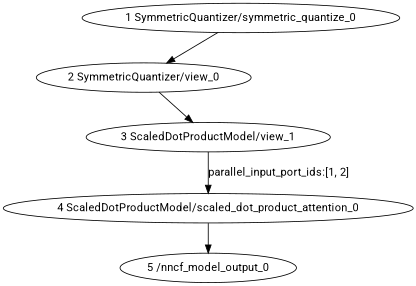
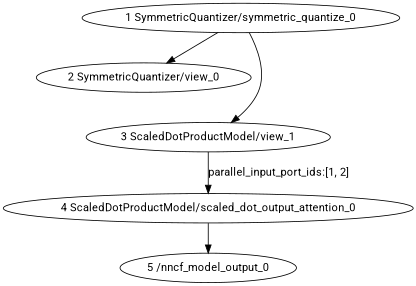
(173, 105) -> (261, 78)
(208, 208) -> (208, 208)
